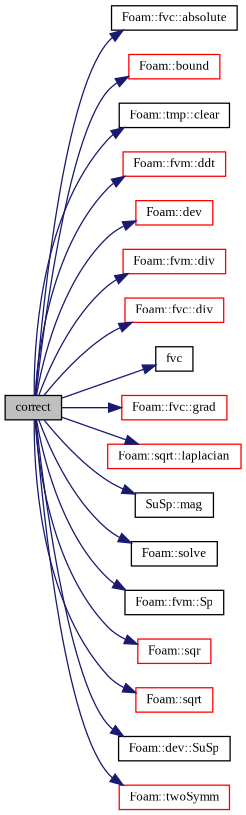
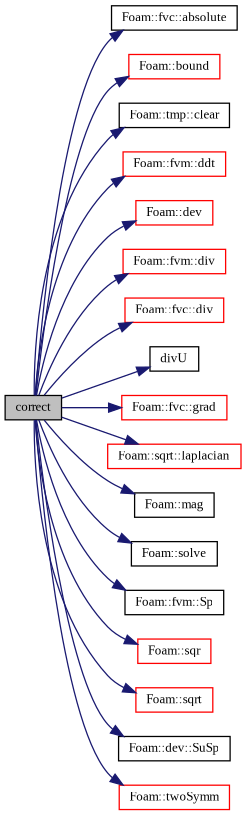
(174, 359) -> (174, 359)
(174, 505) -> (174, 505)
